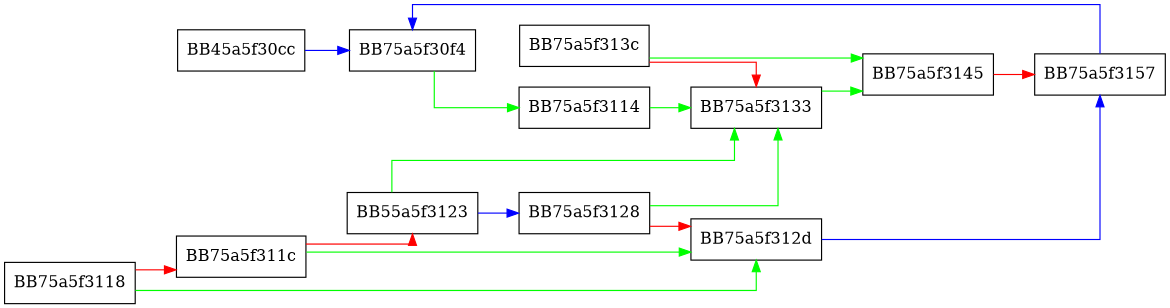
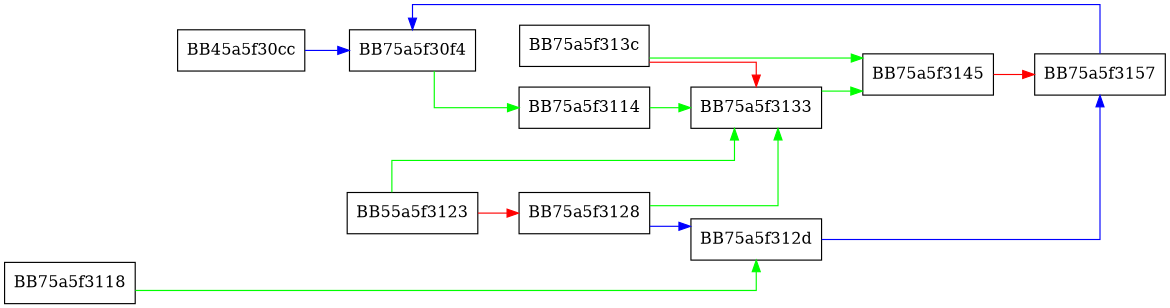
(493, 213) -> (493, 213)
(664, 226) -> (664, 226)
(241, 257) -> none
